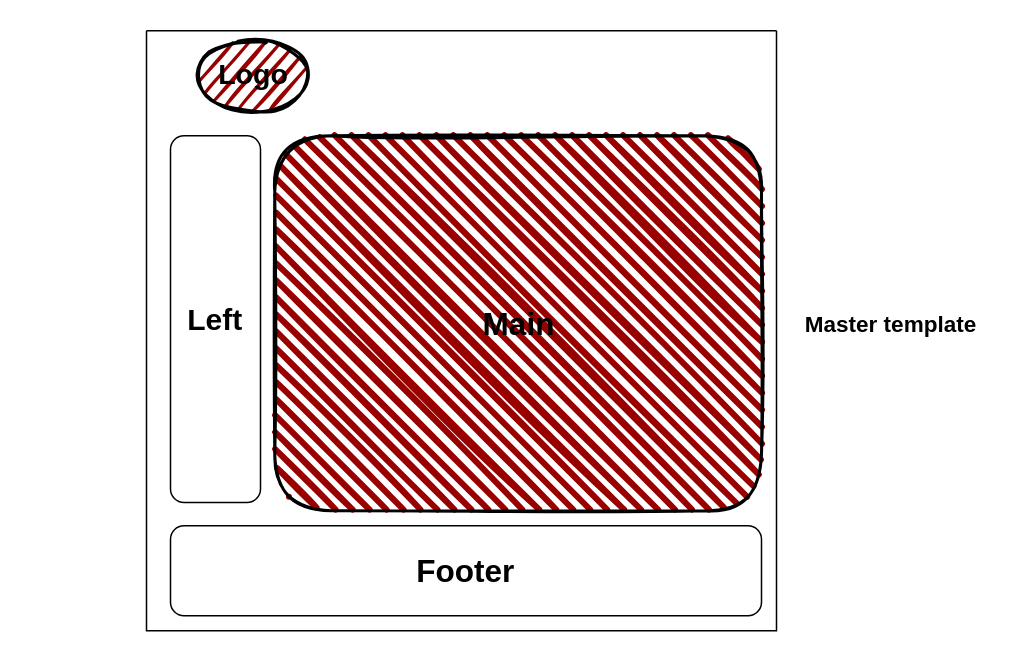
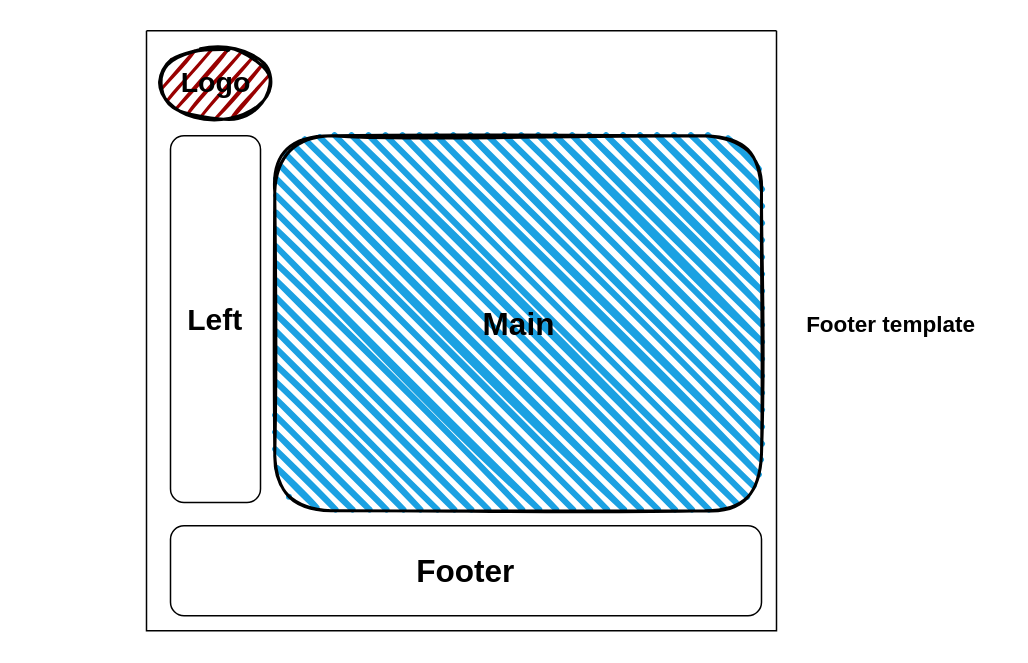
(253, 76) -> (215, 83)
(518, 323) -> (518, 323)
(891, 323) -> (891, 323)
